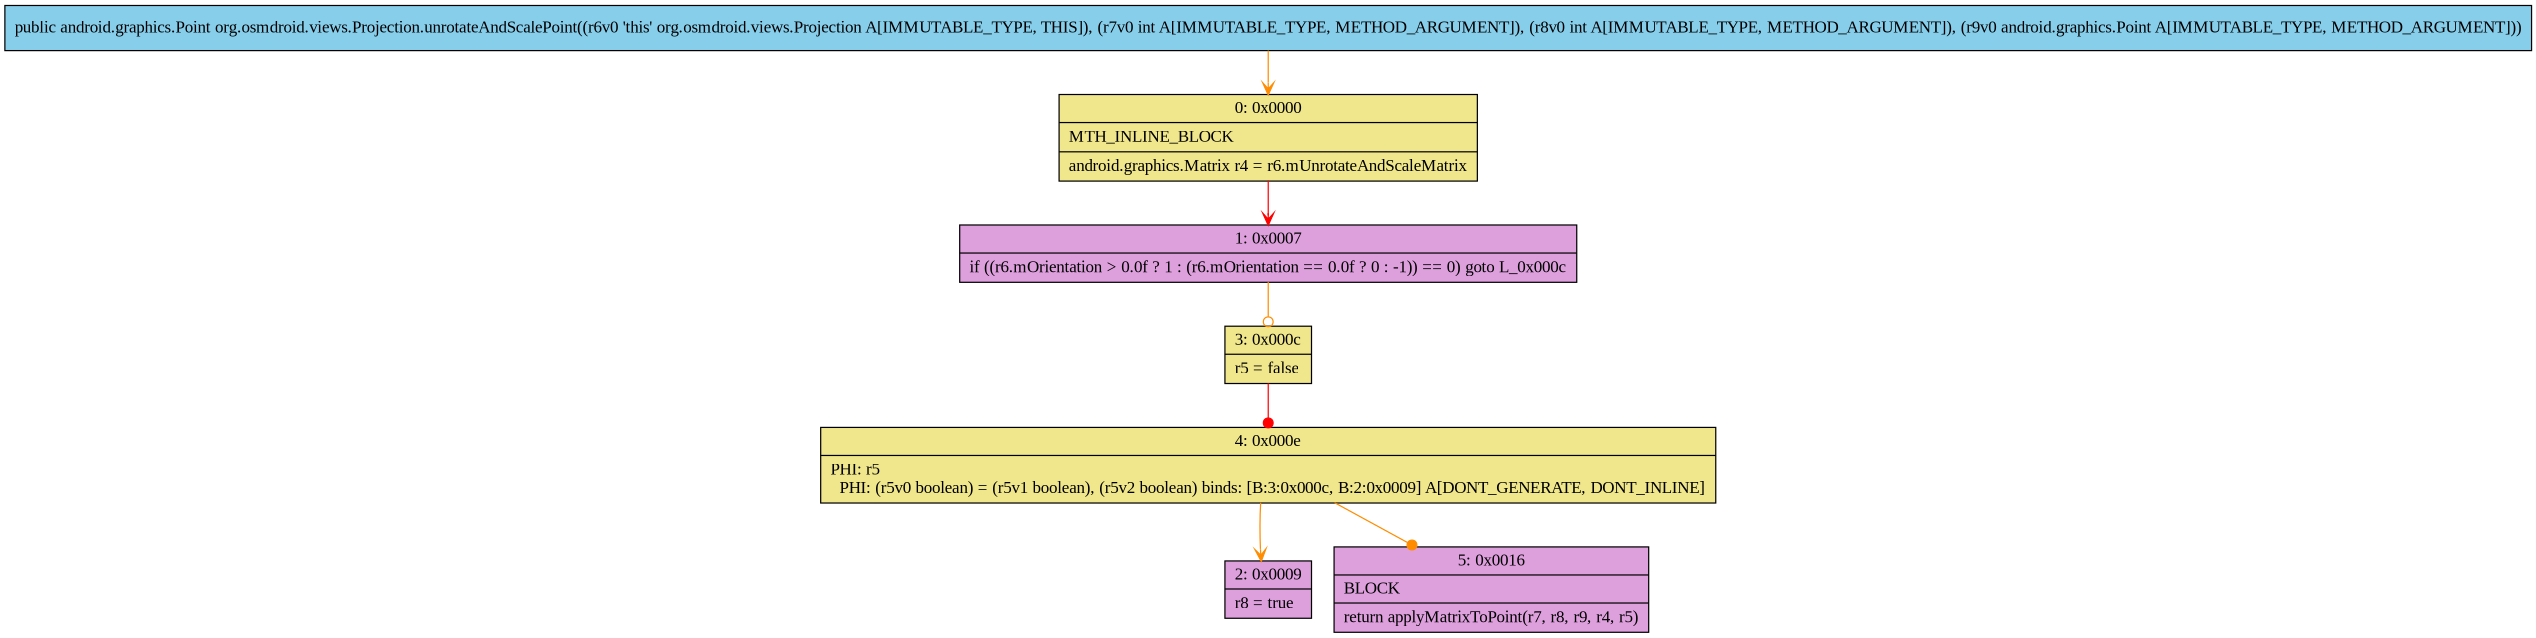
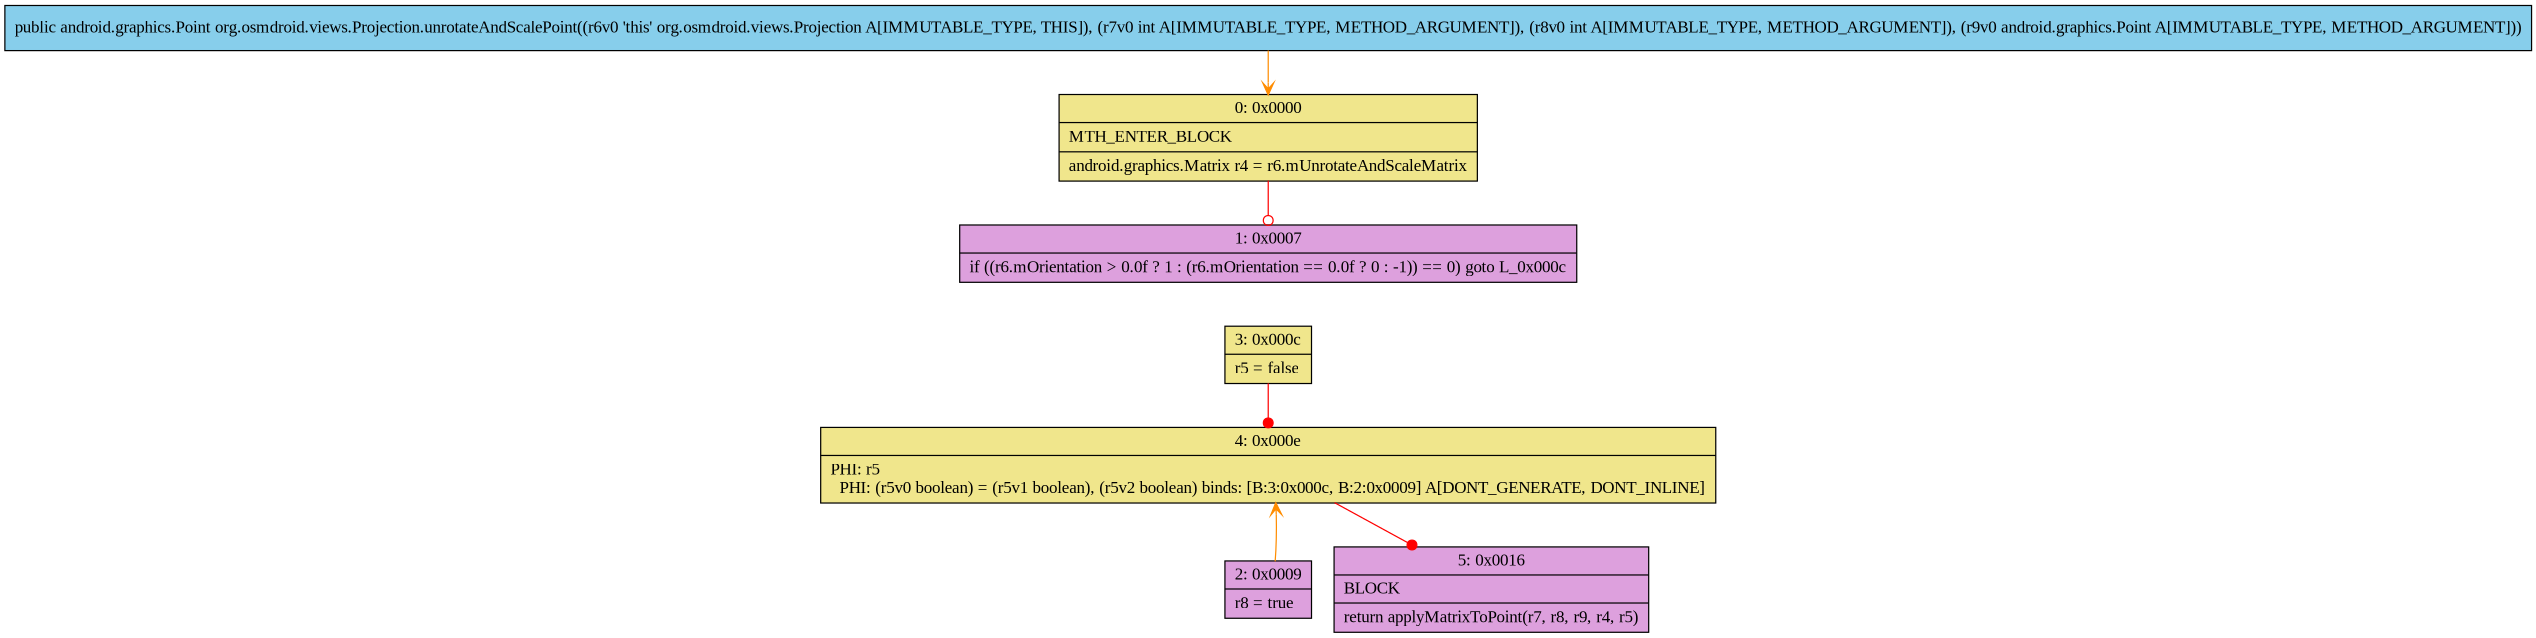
(1152, 137) -> (1151, 137)
(1268, 198) -> (1268, 198)
(1268, 299) -> none
(1371, 523) -> (1371, 523)
(1260, 526) -> (1276, 538)
